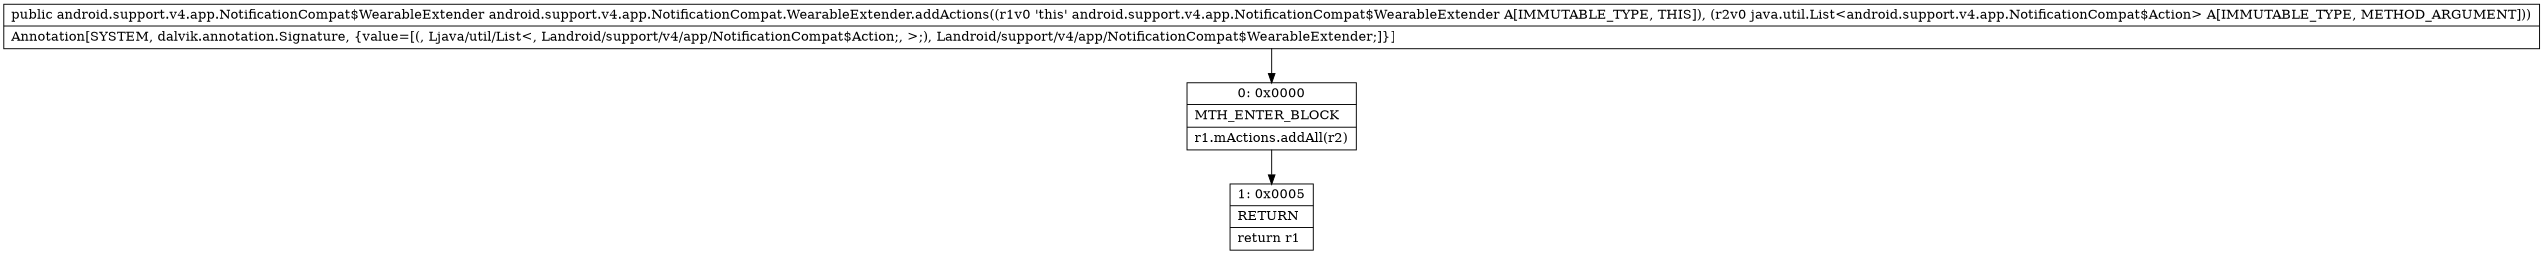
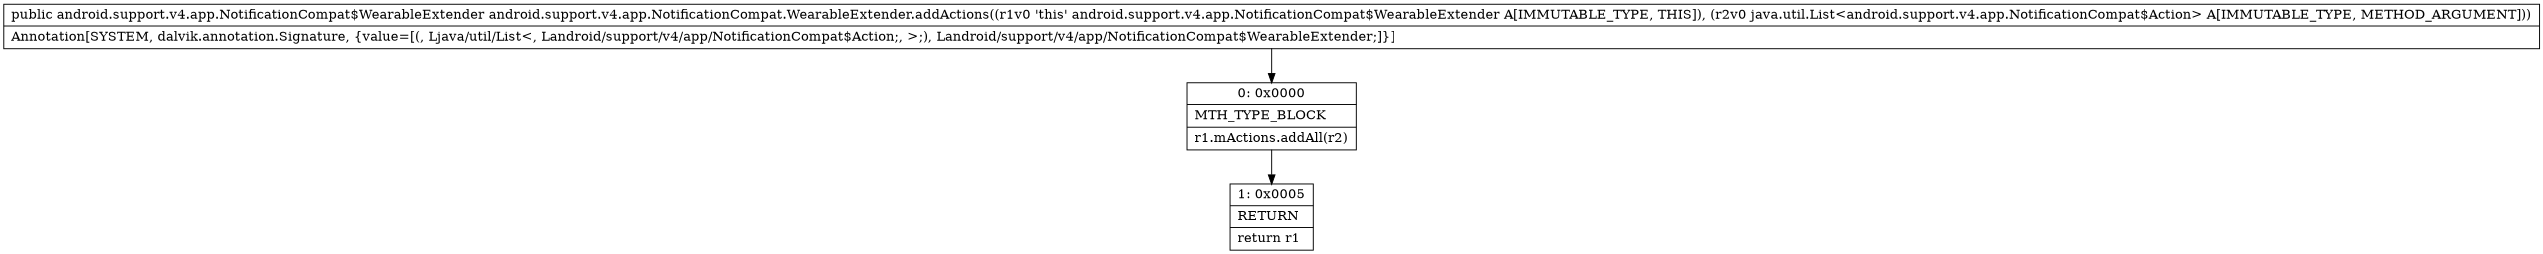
(1267, 115) -> (1260, 115)
